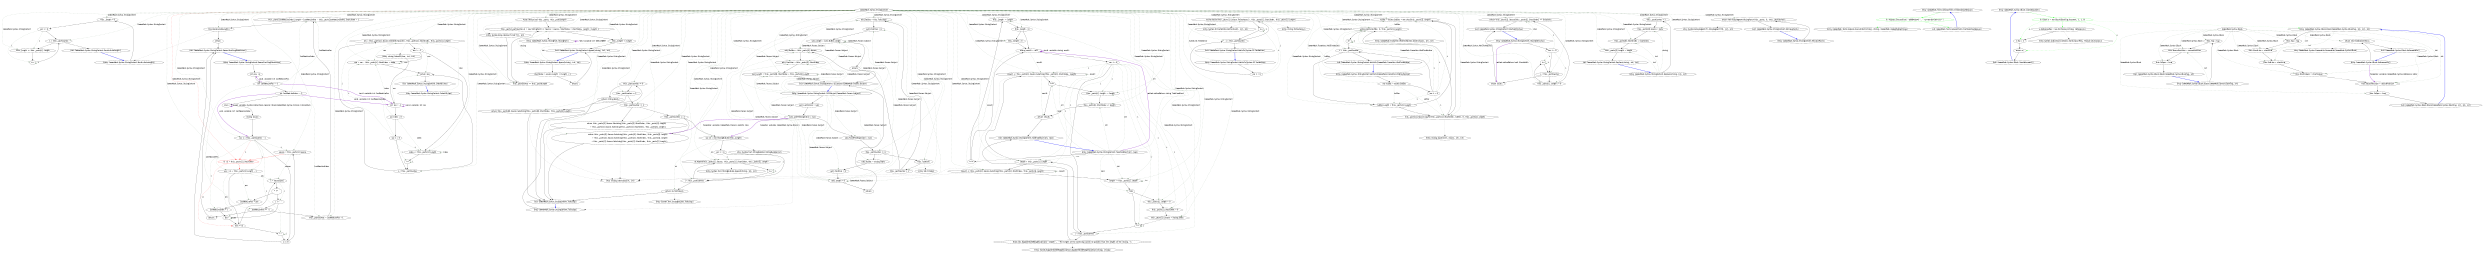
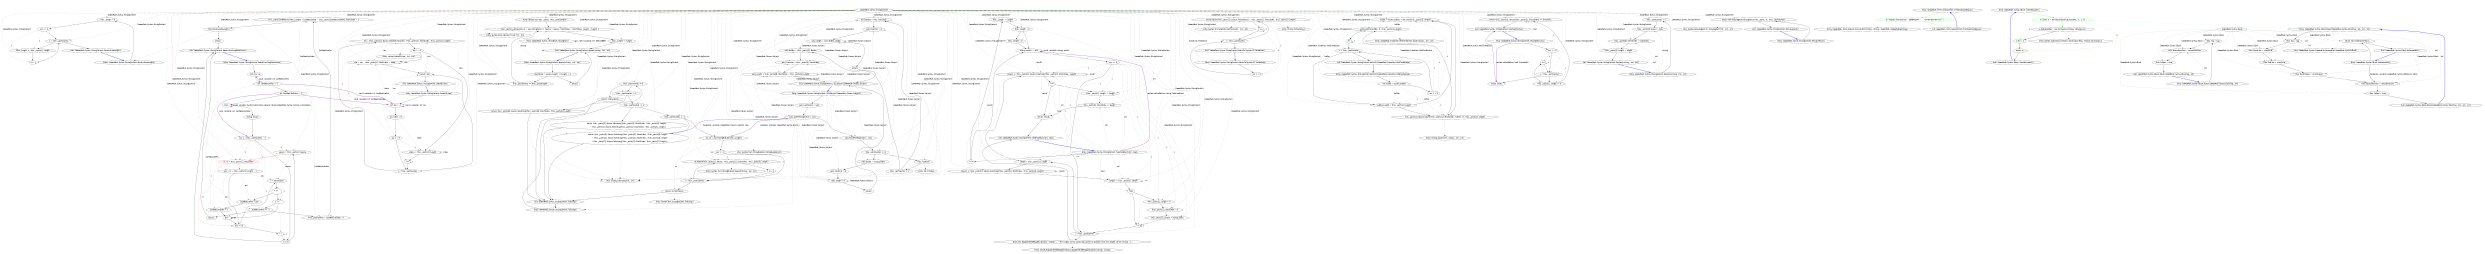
(507, 62) -> (542, 79)
(395, 78) -> (412, 99)
(326, 218) -> (326, 218)
